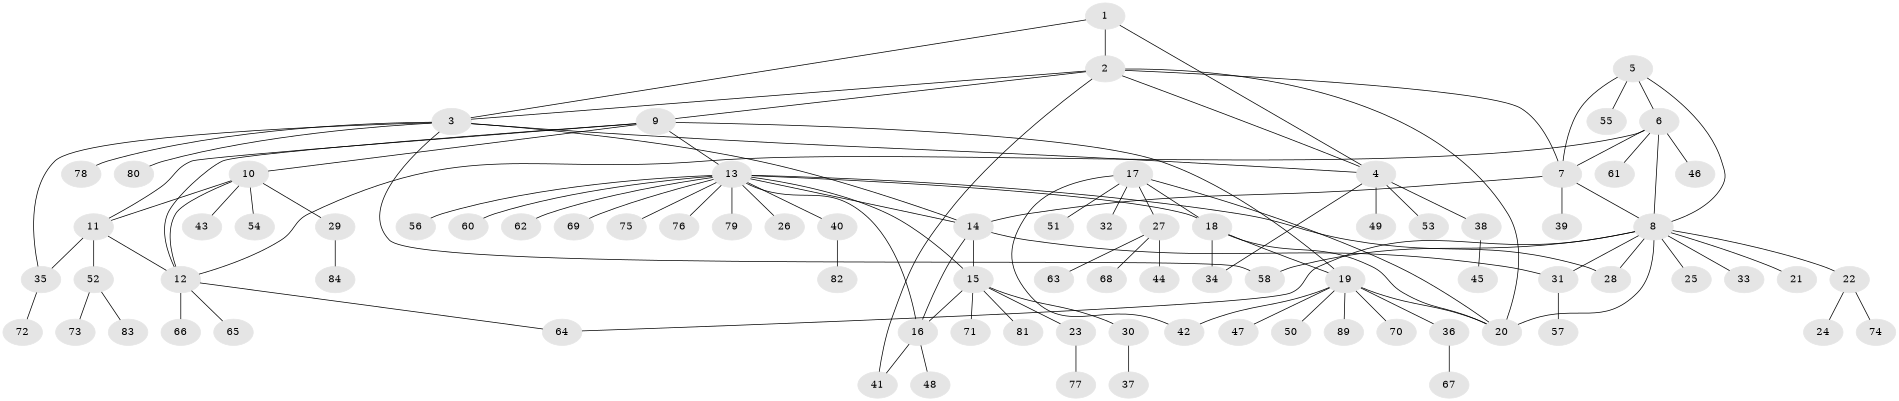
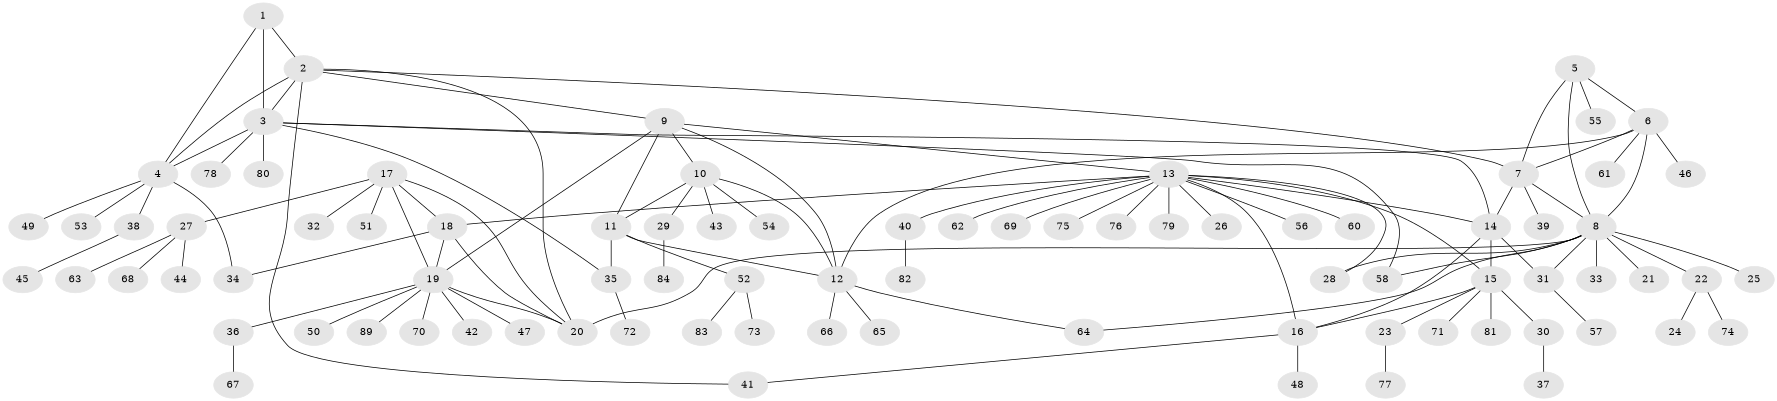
(1018, 279) -> (410, 227)
